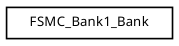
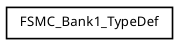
(90, 23) -> (90, 23)
